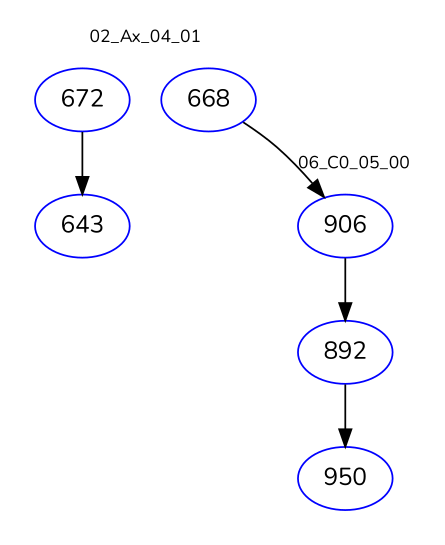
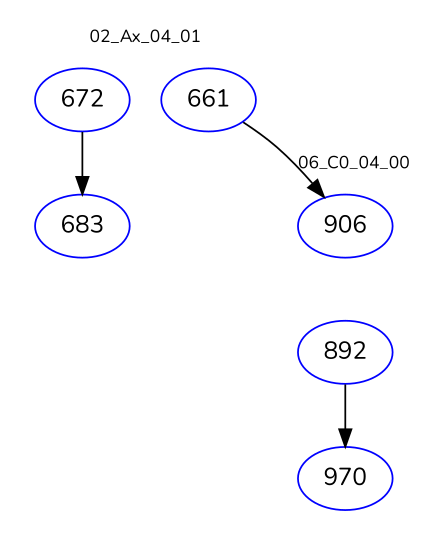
(209, 100) -> (209, 100)
(354, 164) -> (354, 164)
(82, 226) -> (82, 226)
(345, 281) -> none
(345, 479) -> (345, 479)
